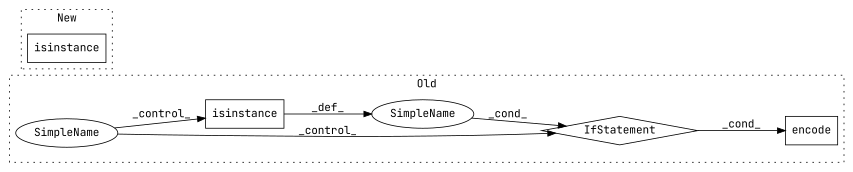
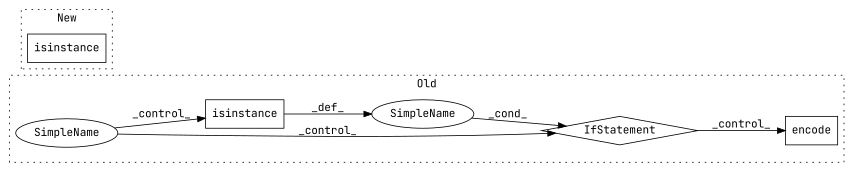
(741, 125) -> (741, 125)
